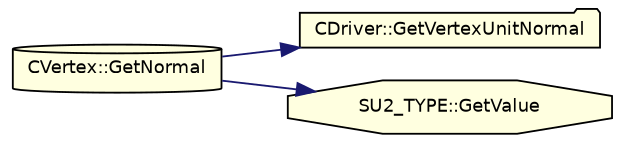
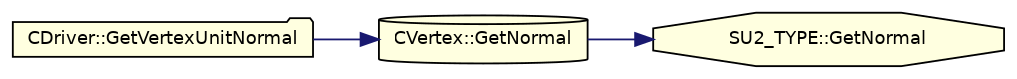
(252, 53) -> (337, 39)
(450, 107) -> (829, 39)
